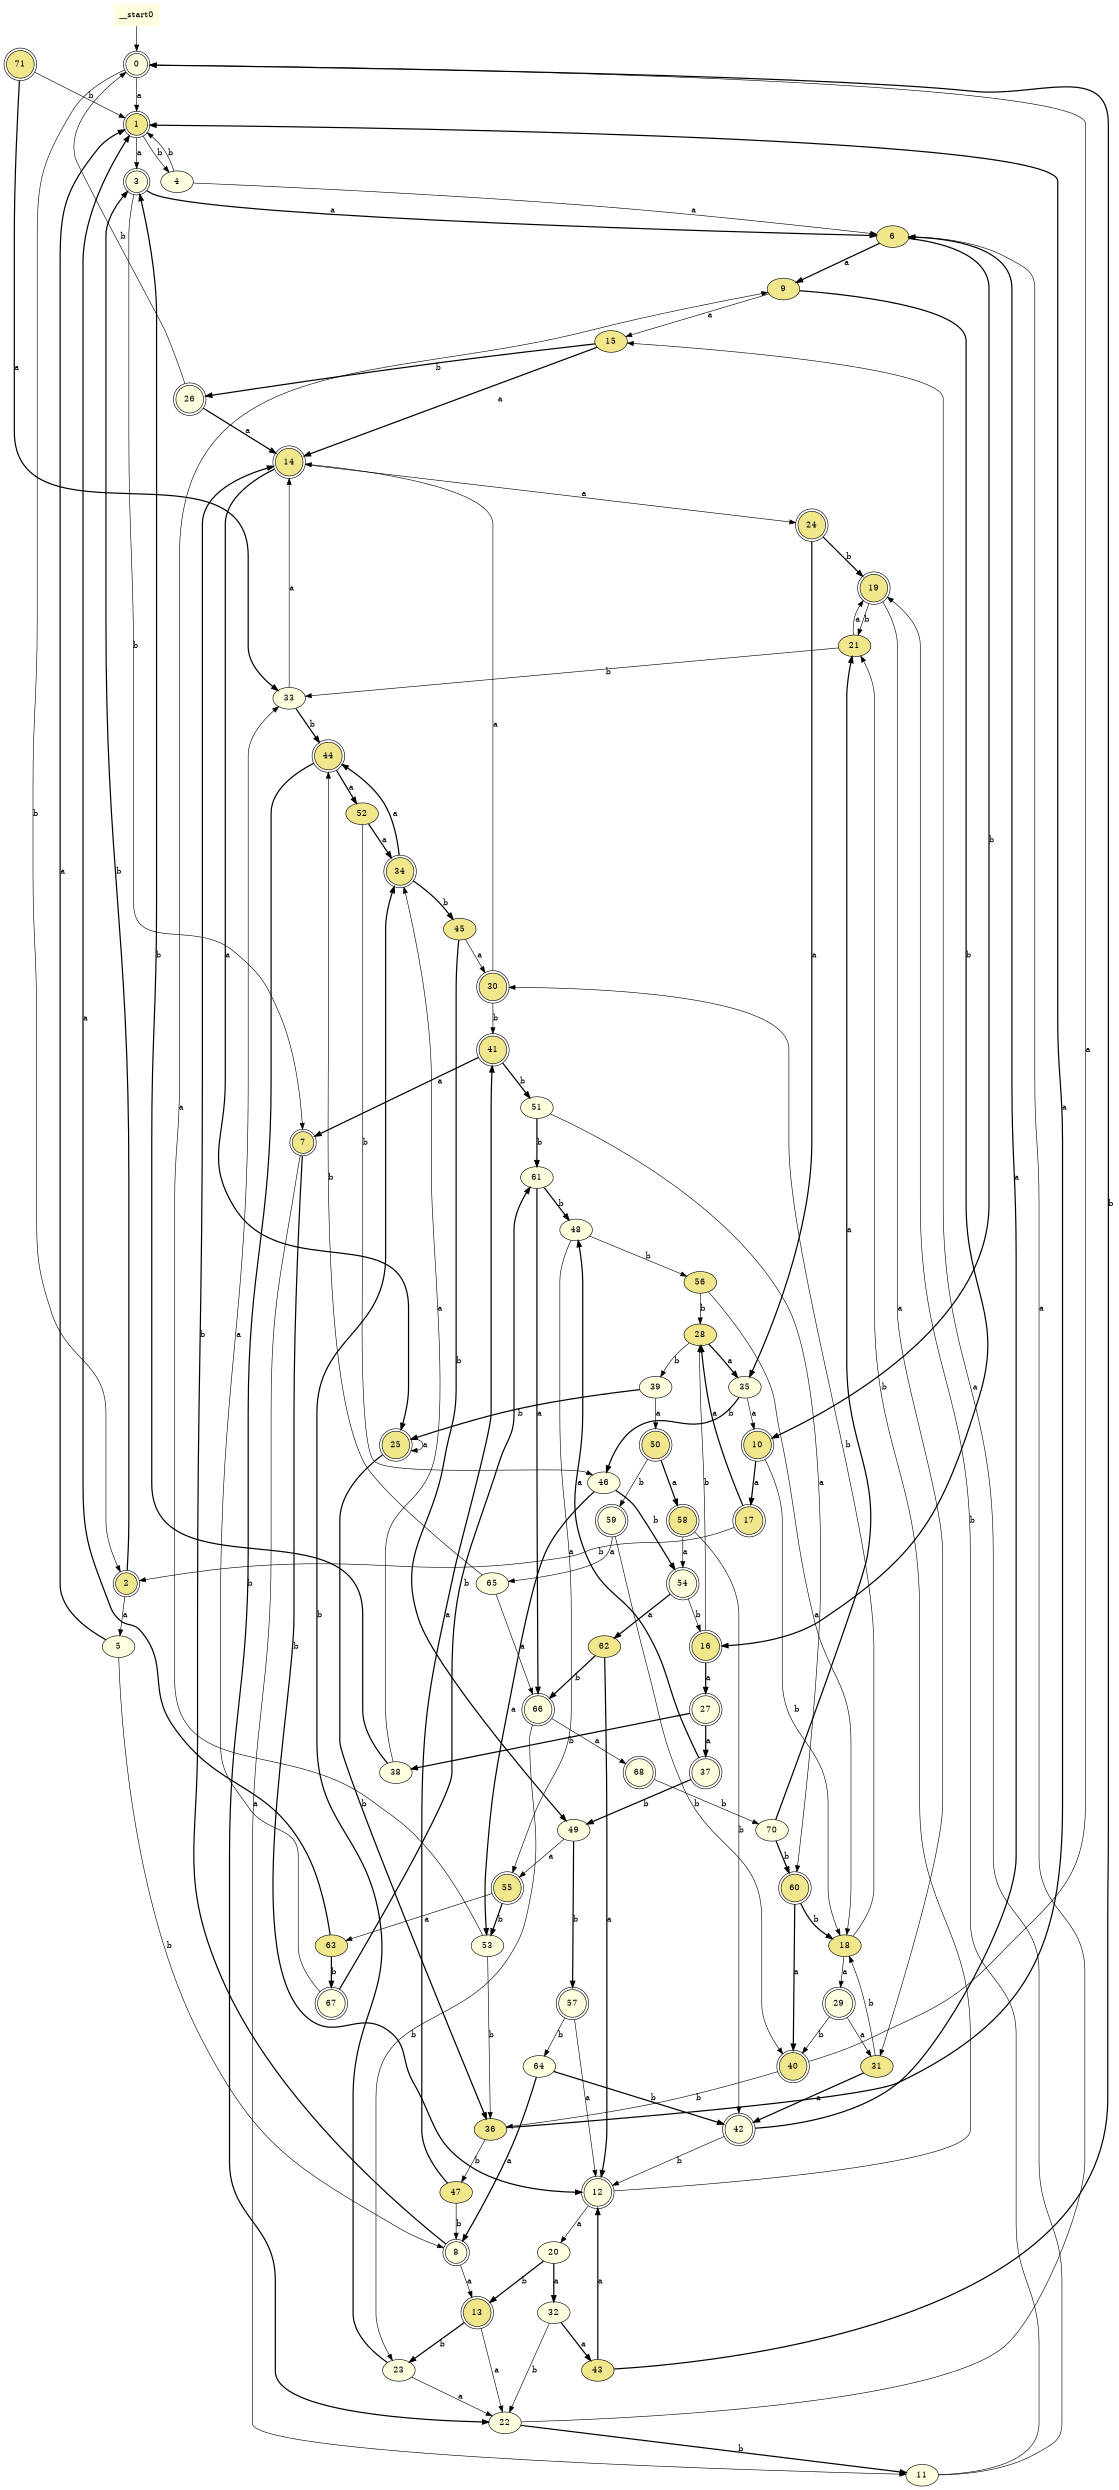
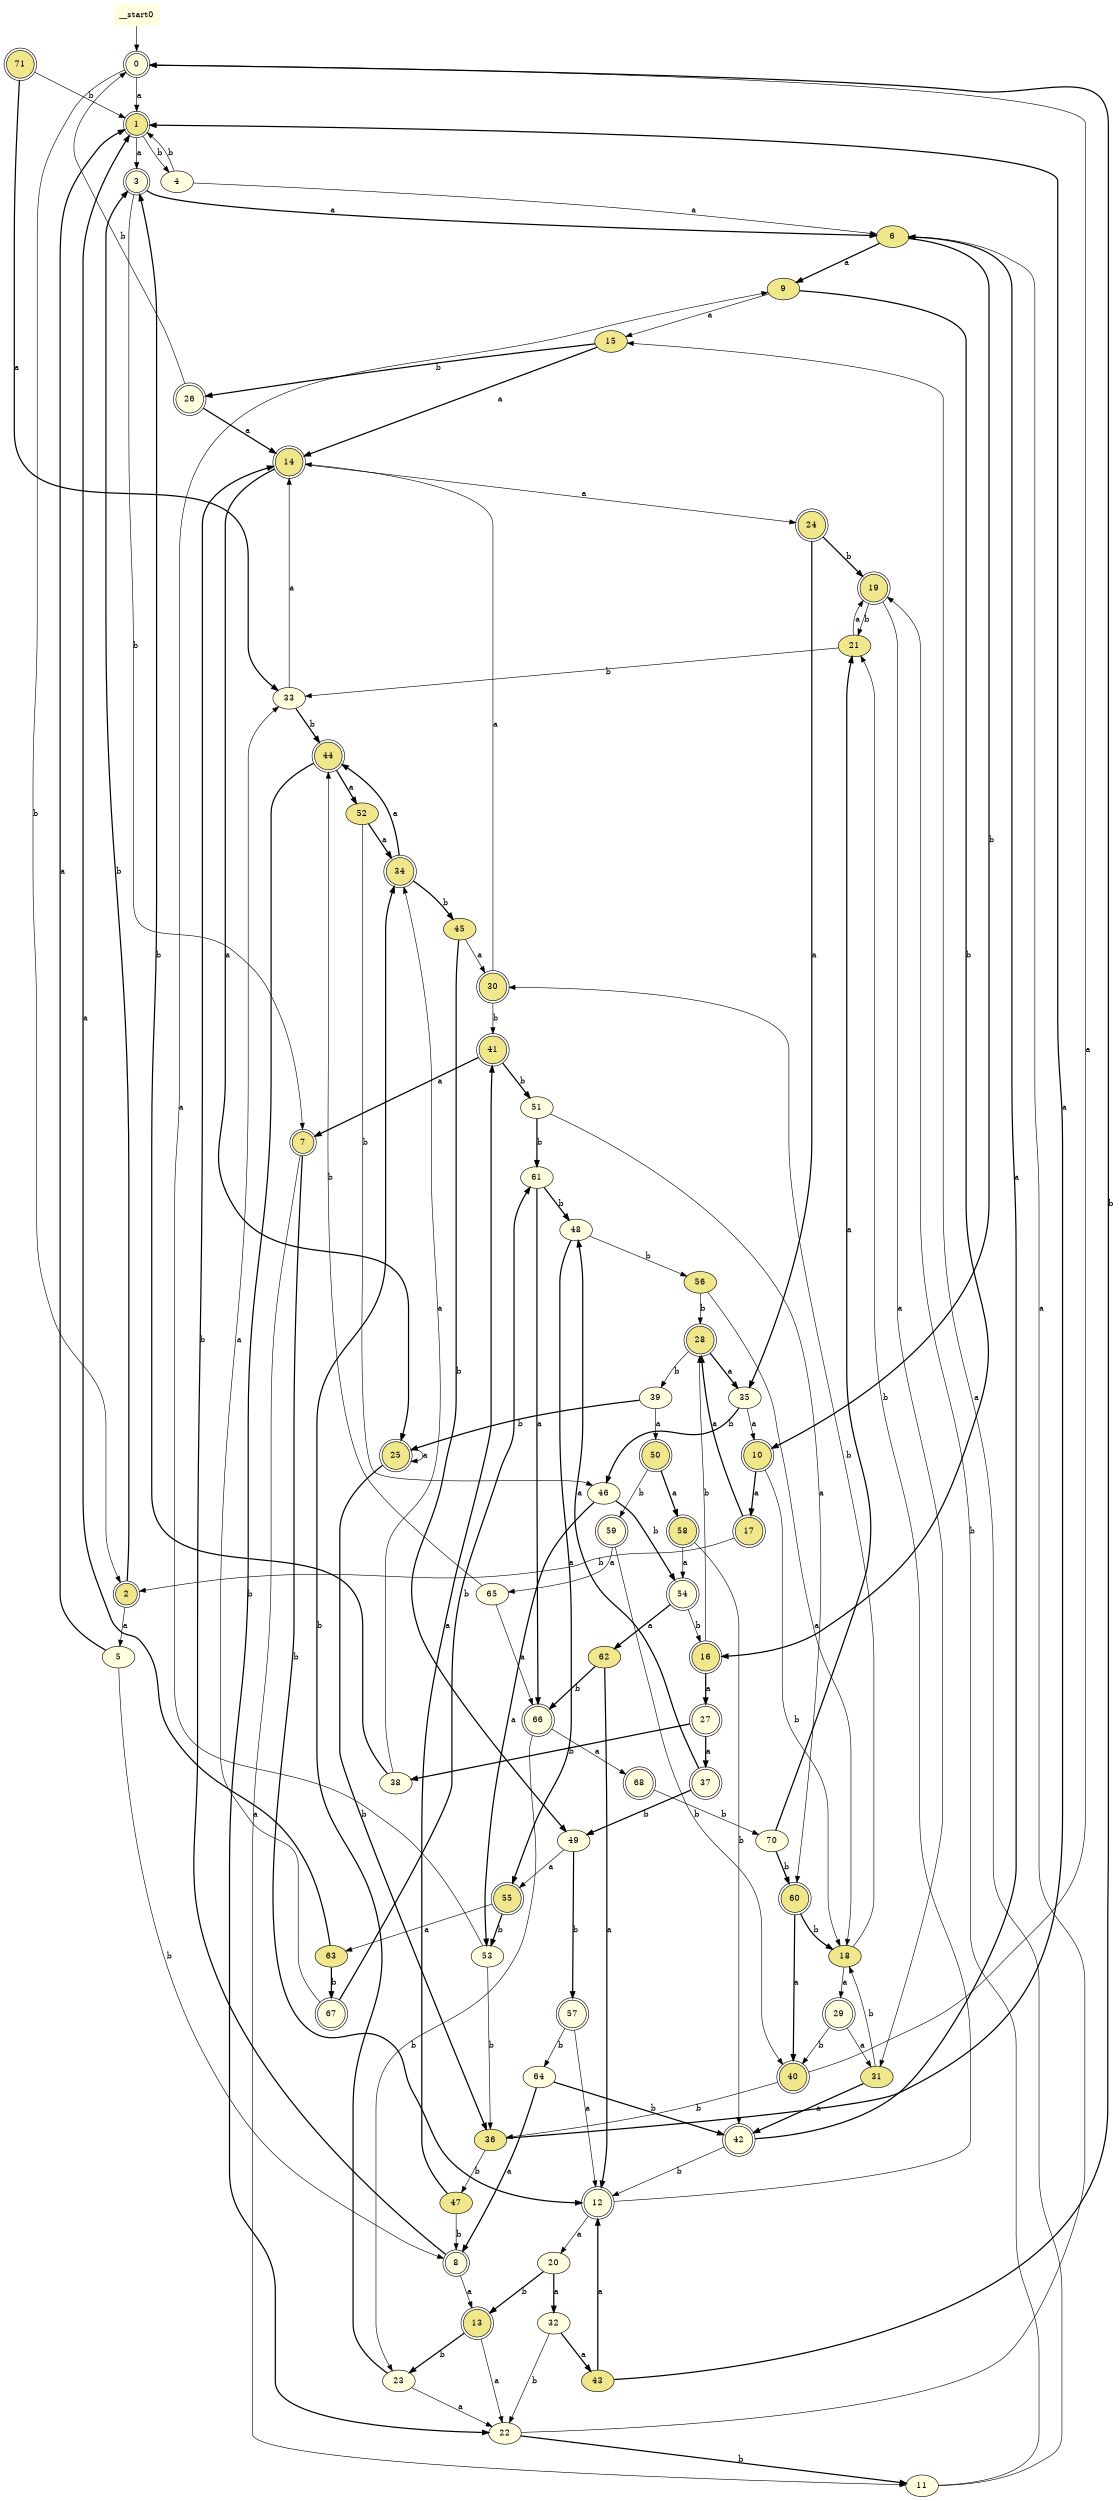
(700, 1335) -> (700, 1340)
(568, 1542) -> (568, 1547)
